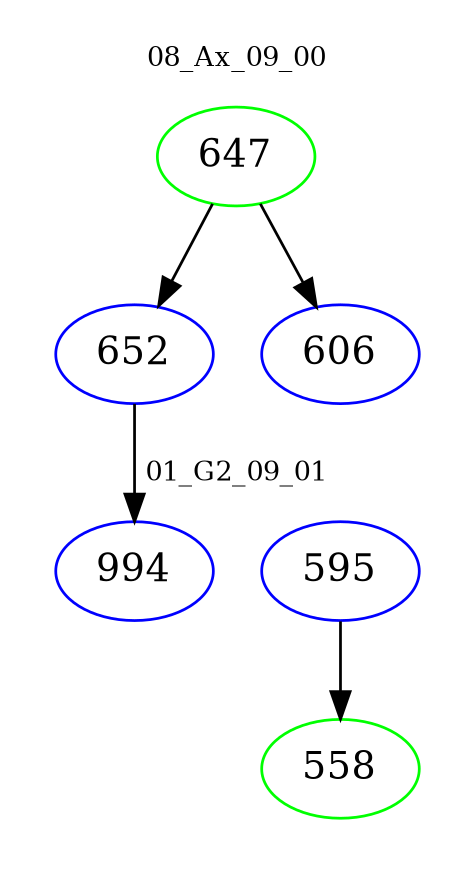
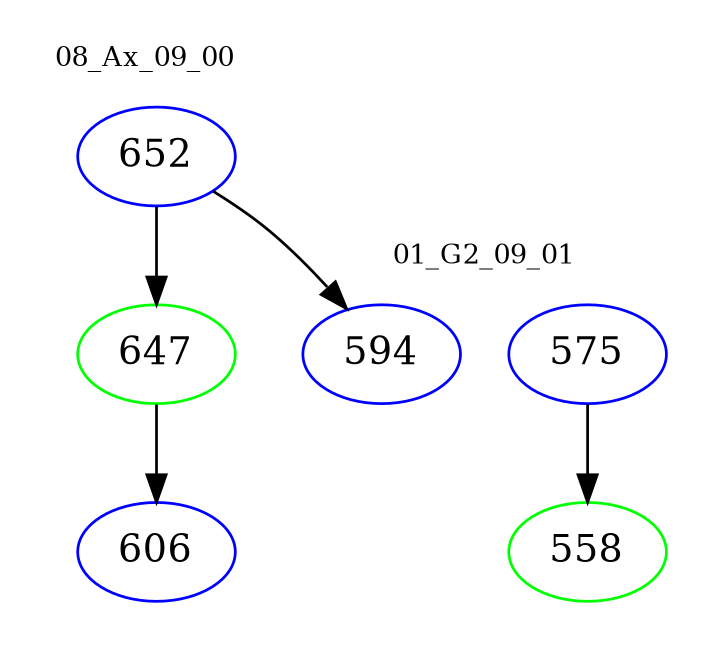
(192, 242) -> (157, 242)
(135, 571) -> (382, 354)
(340, 571) -> (588, 354)
